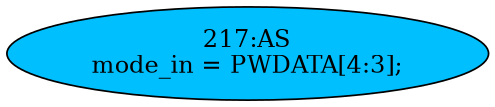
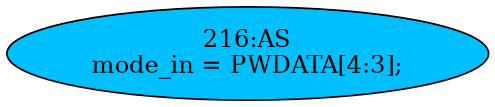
(248, 54) -> (248, 54)
